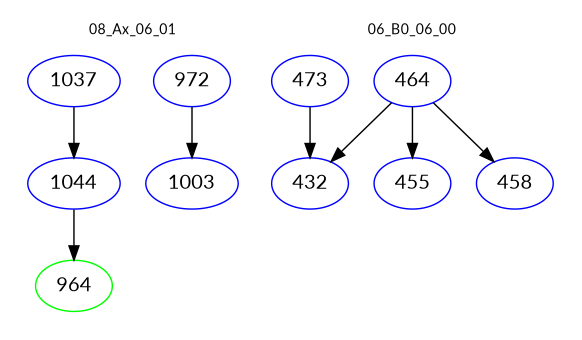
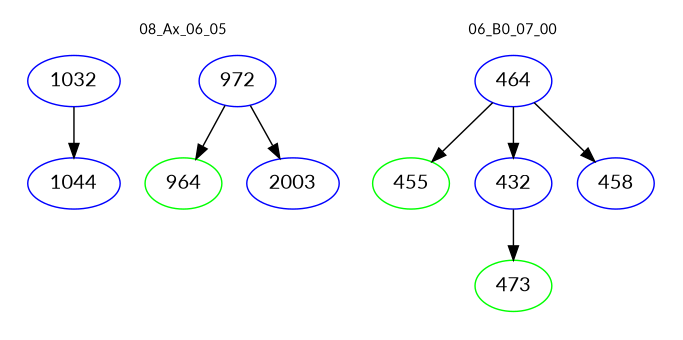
(133, 31) -> (183, 31)
(412, 31) -> (513, 31)
(74, 81) -> (74, 81)
(310, 81) -> (513, 286)
(310, 125) -> (513, 228)
(192, 183) -> (293, 183)
(412, 183) -> (411, 183)
(74, 228) -> (214, 126)
